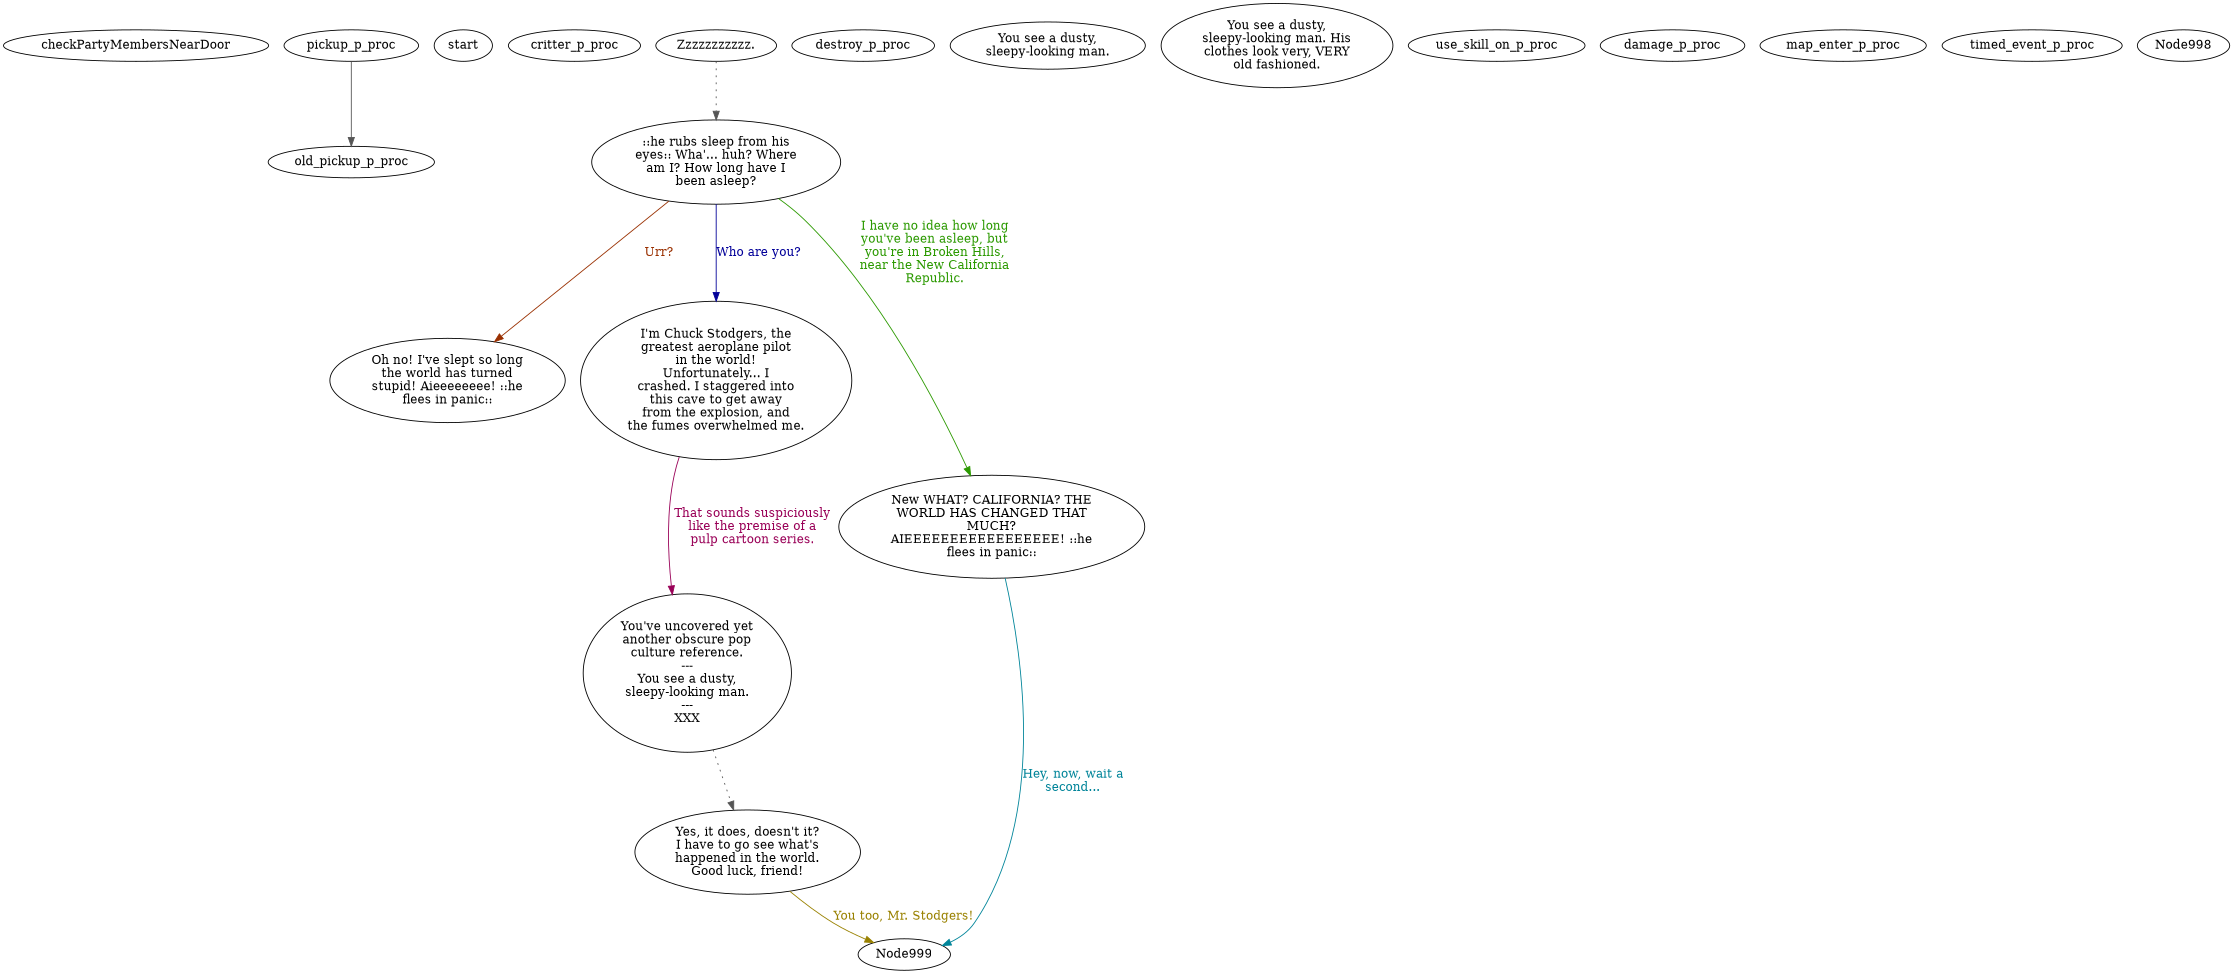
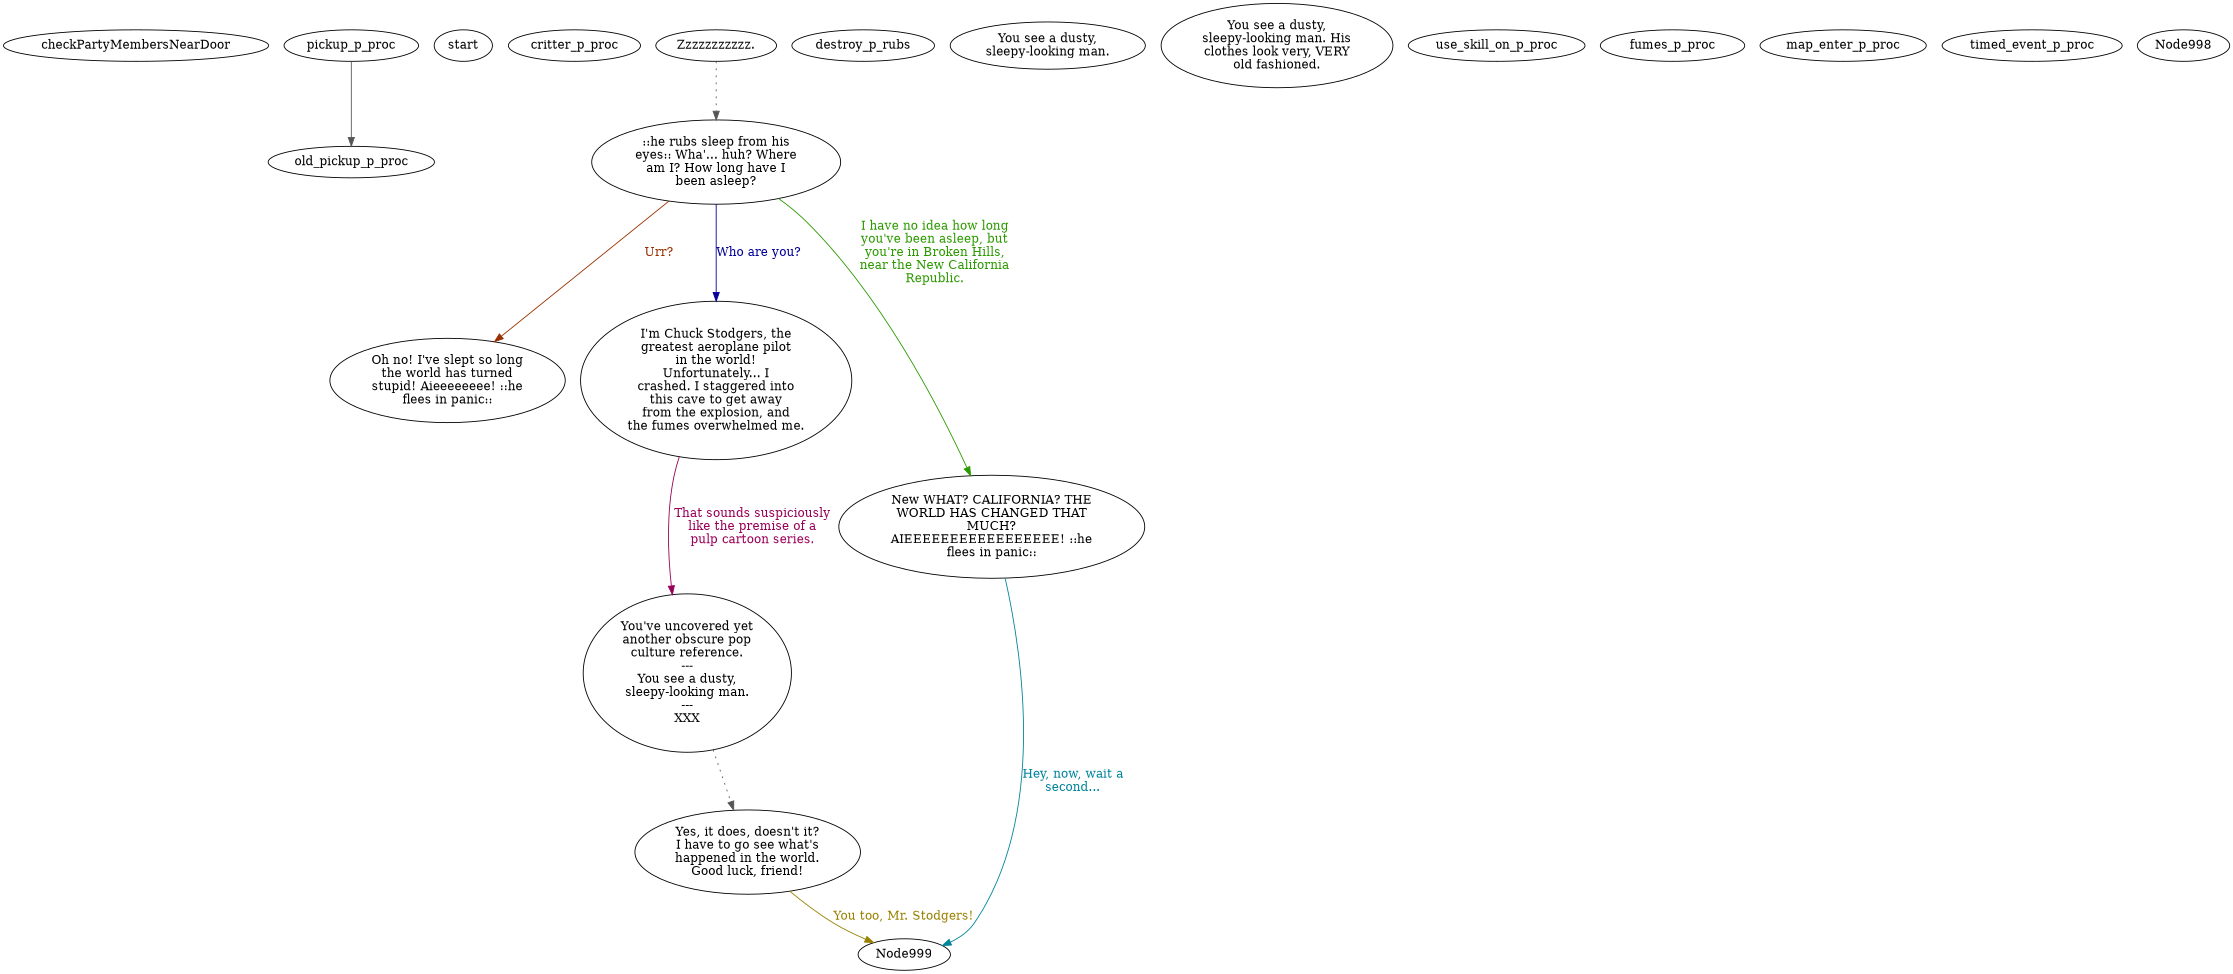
(863, 46) -> (863, 46)
(1673, 46) -> (1673, 46)
